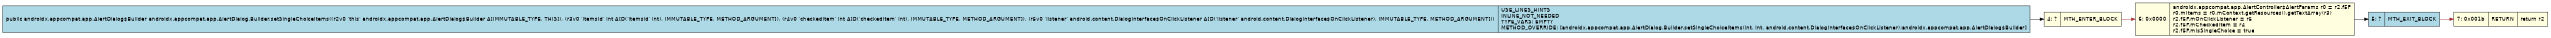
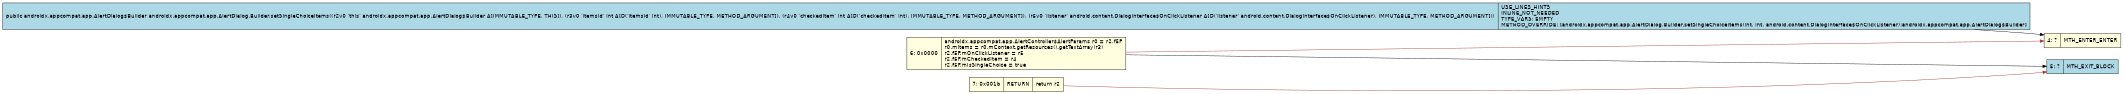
(2091, 19) -> (2091, 40)
(2126, 19) -> (1583, 47)
(2445, 19) -> (1553, 90)
